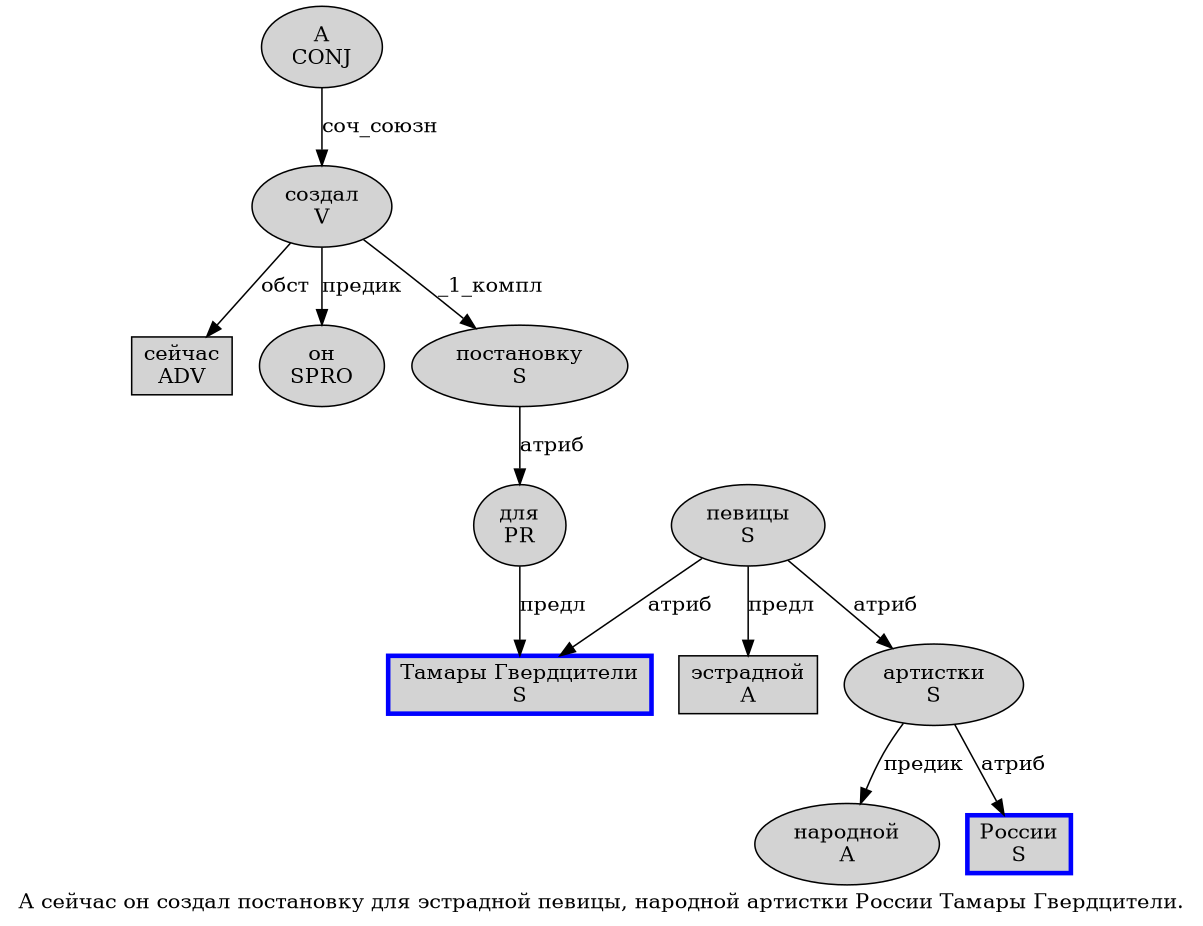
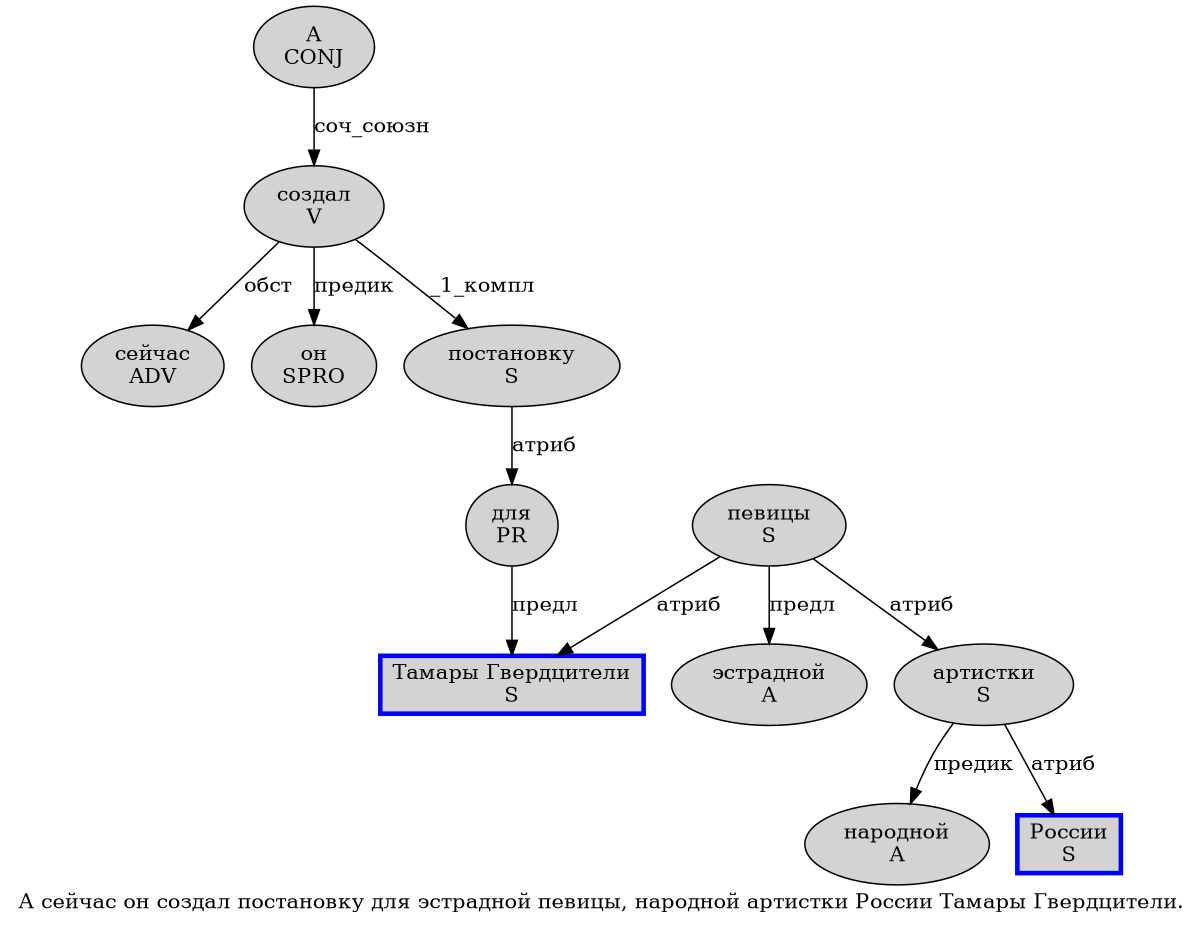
(182, 366) -> (153, 366)
(748, 685) -> (769, 685)
